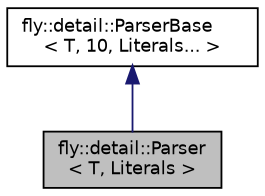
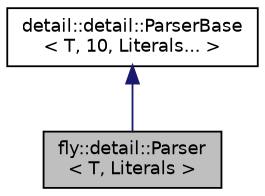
(133, 37) -> (133, 37)
